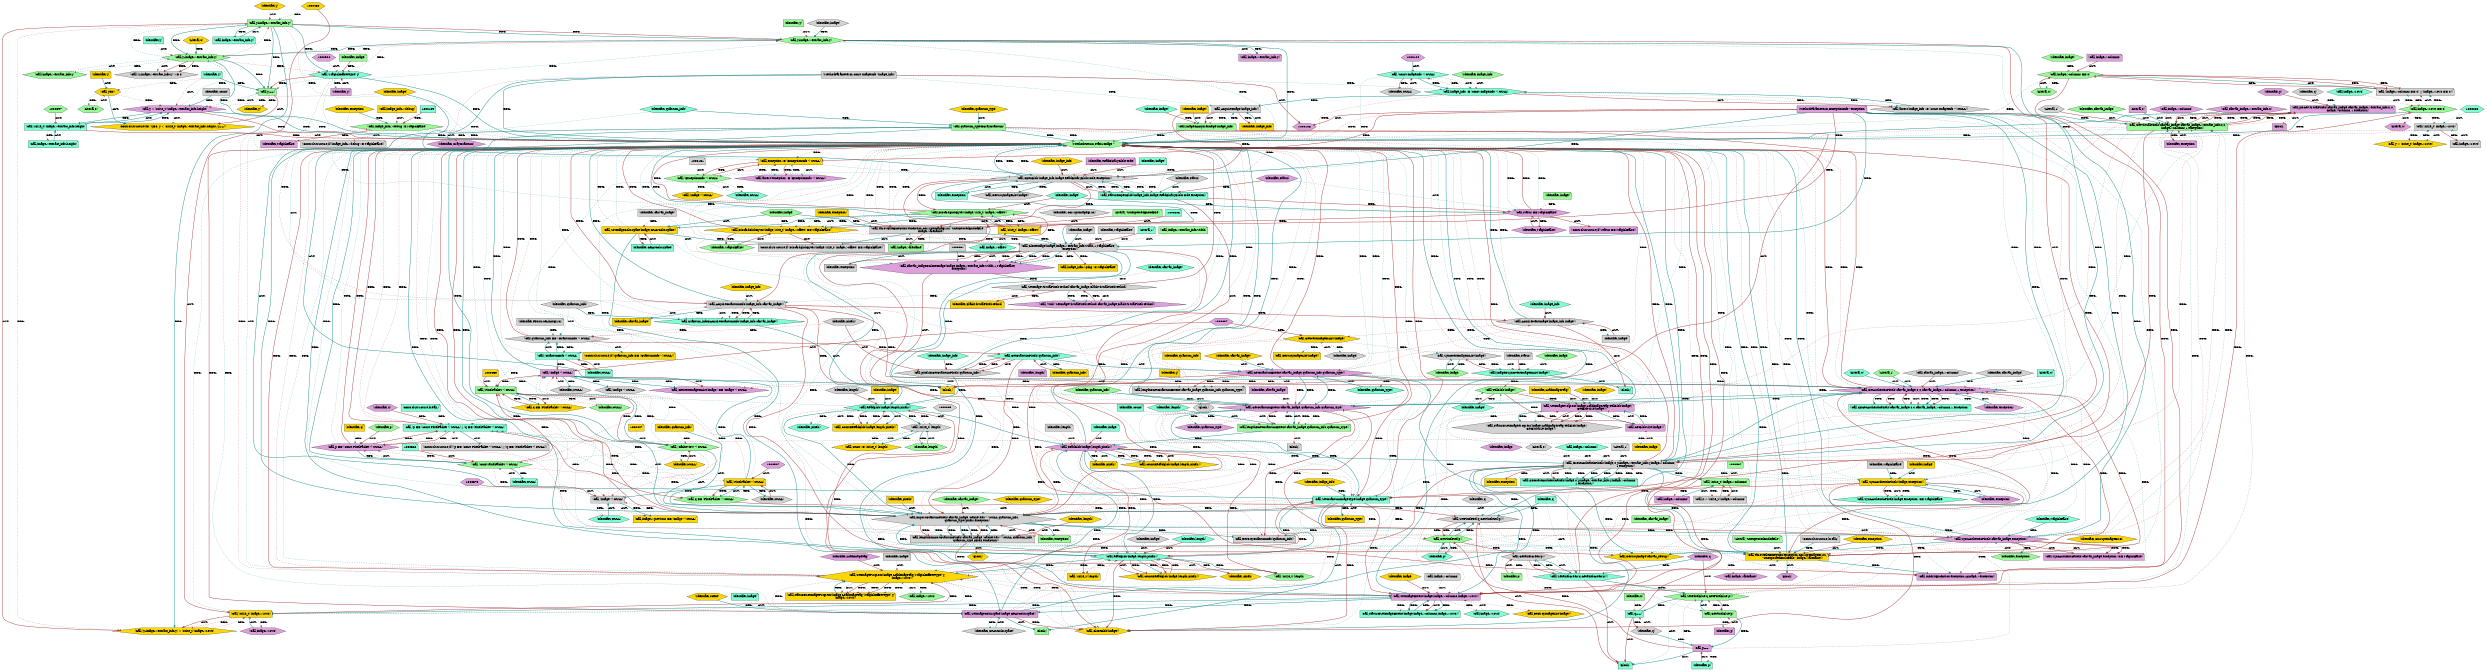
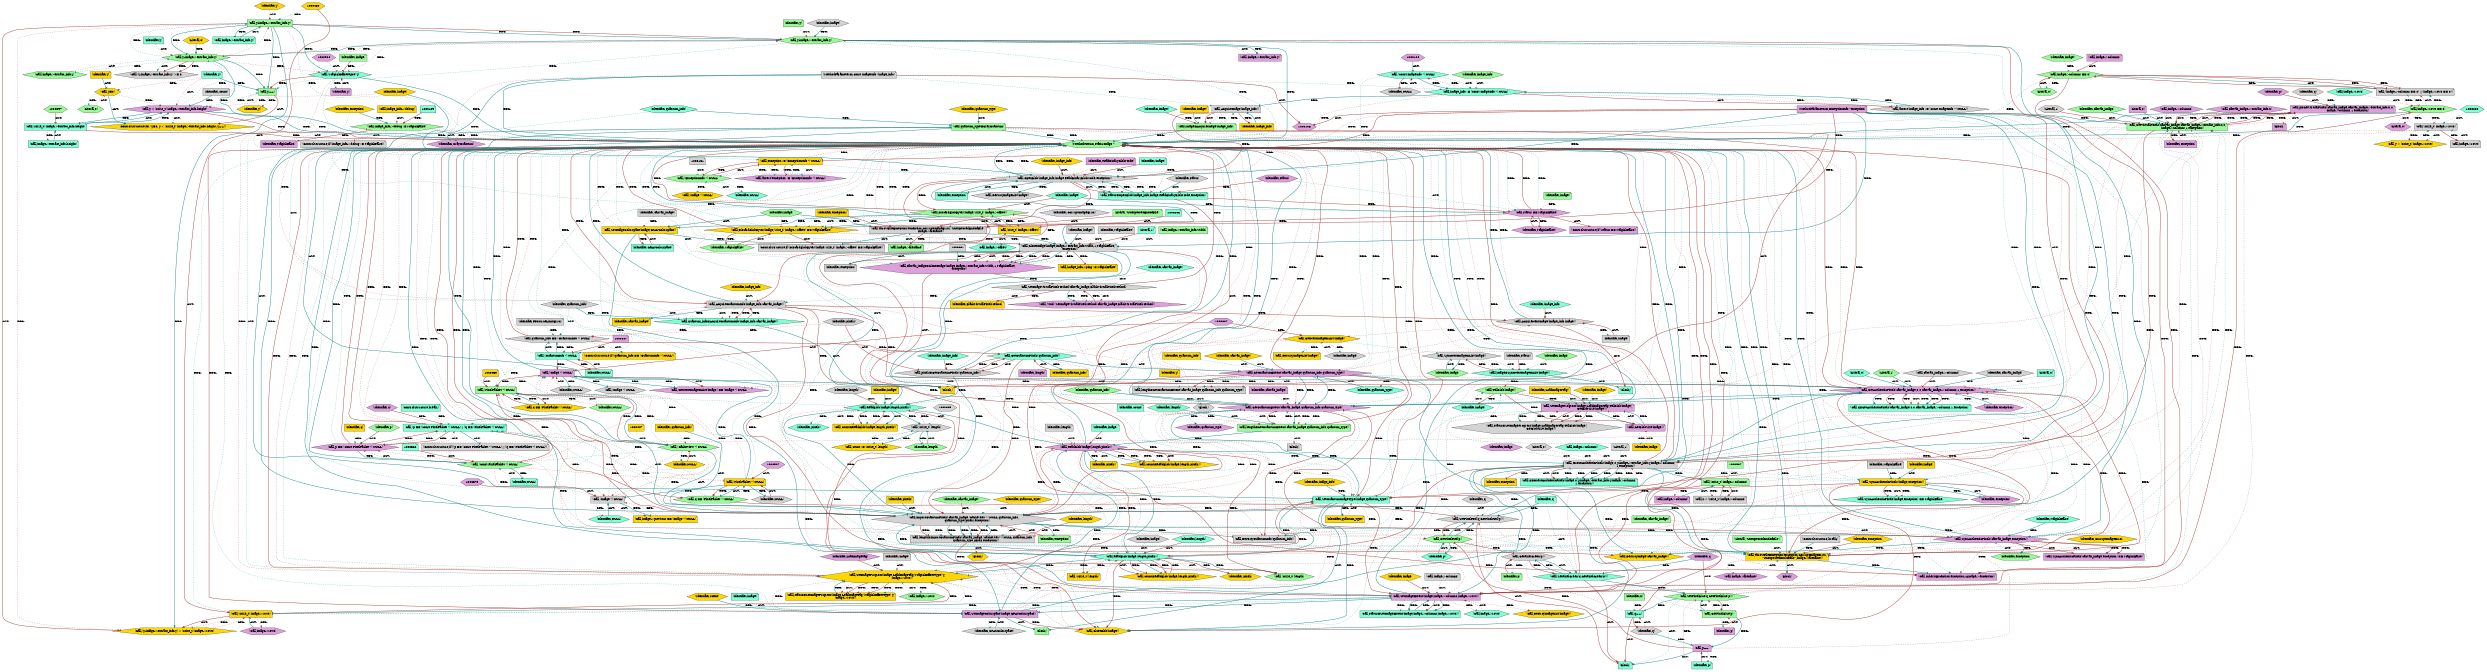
(929, 146) -> (880, 149)
none -> (621, 339)
(1644, 557) -> (1644, 557)
(1307, 623) -> (1307, 623)
